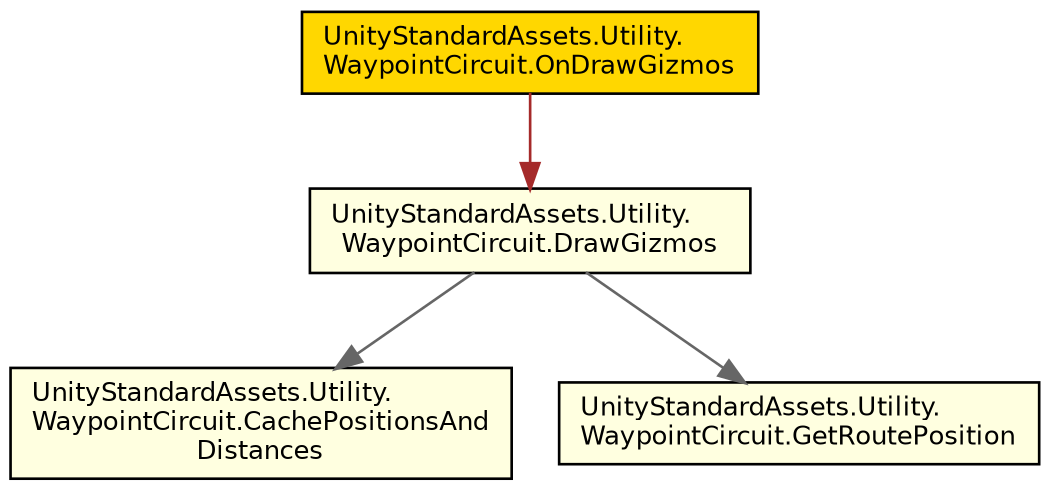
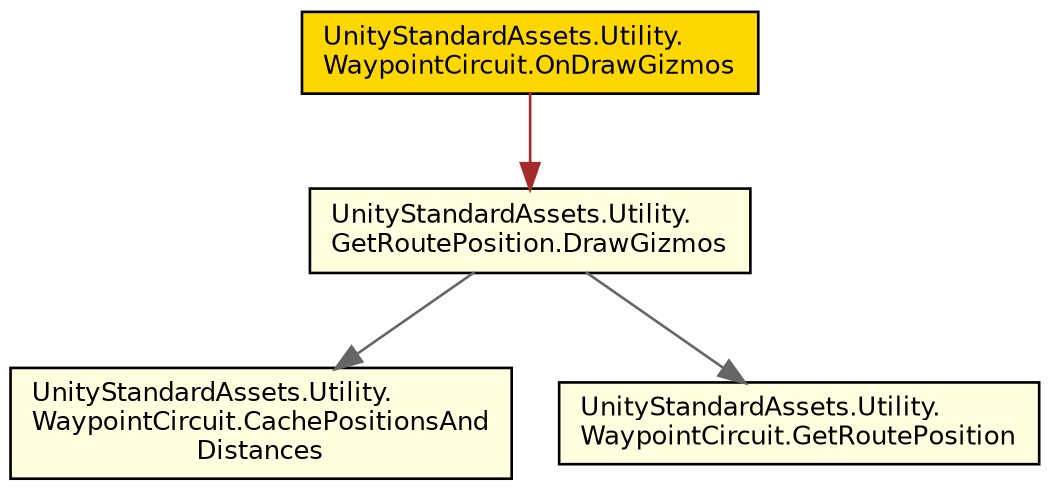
(530, 231) -> (530, 231)
